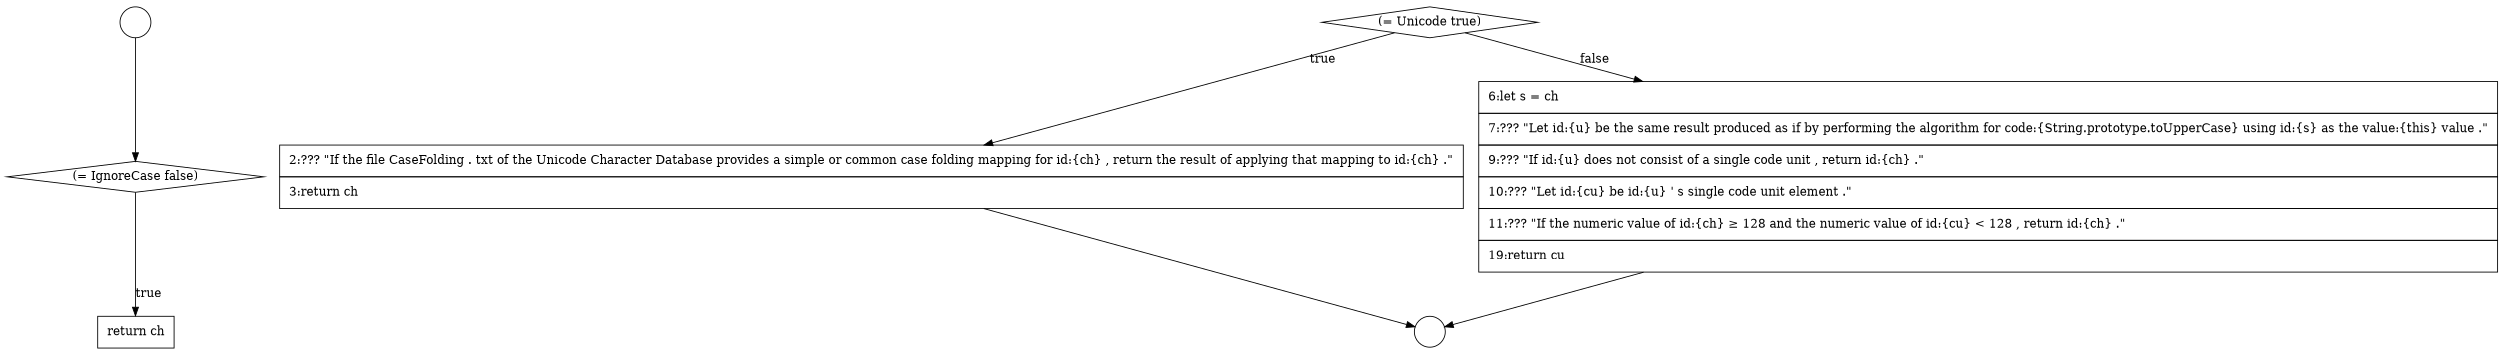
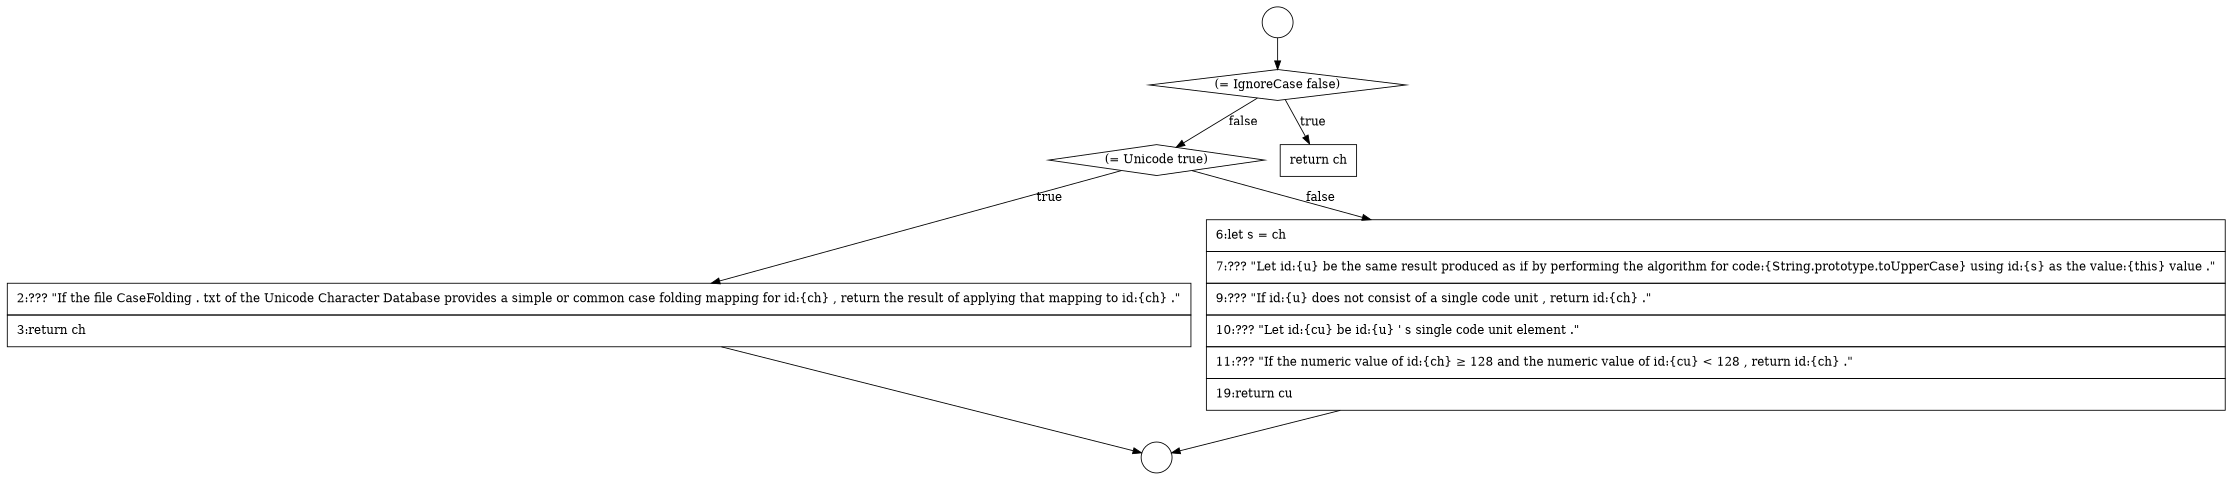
none -> (1221, 120)
